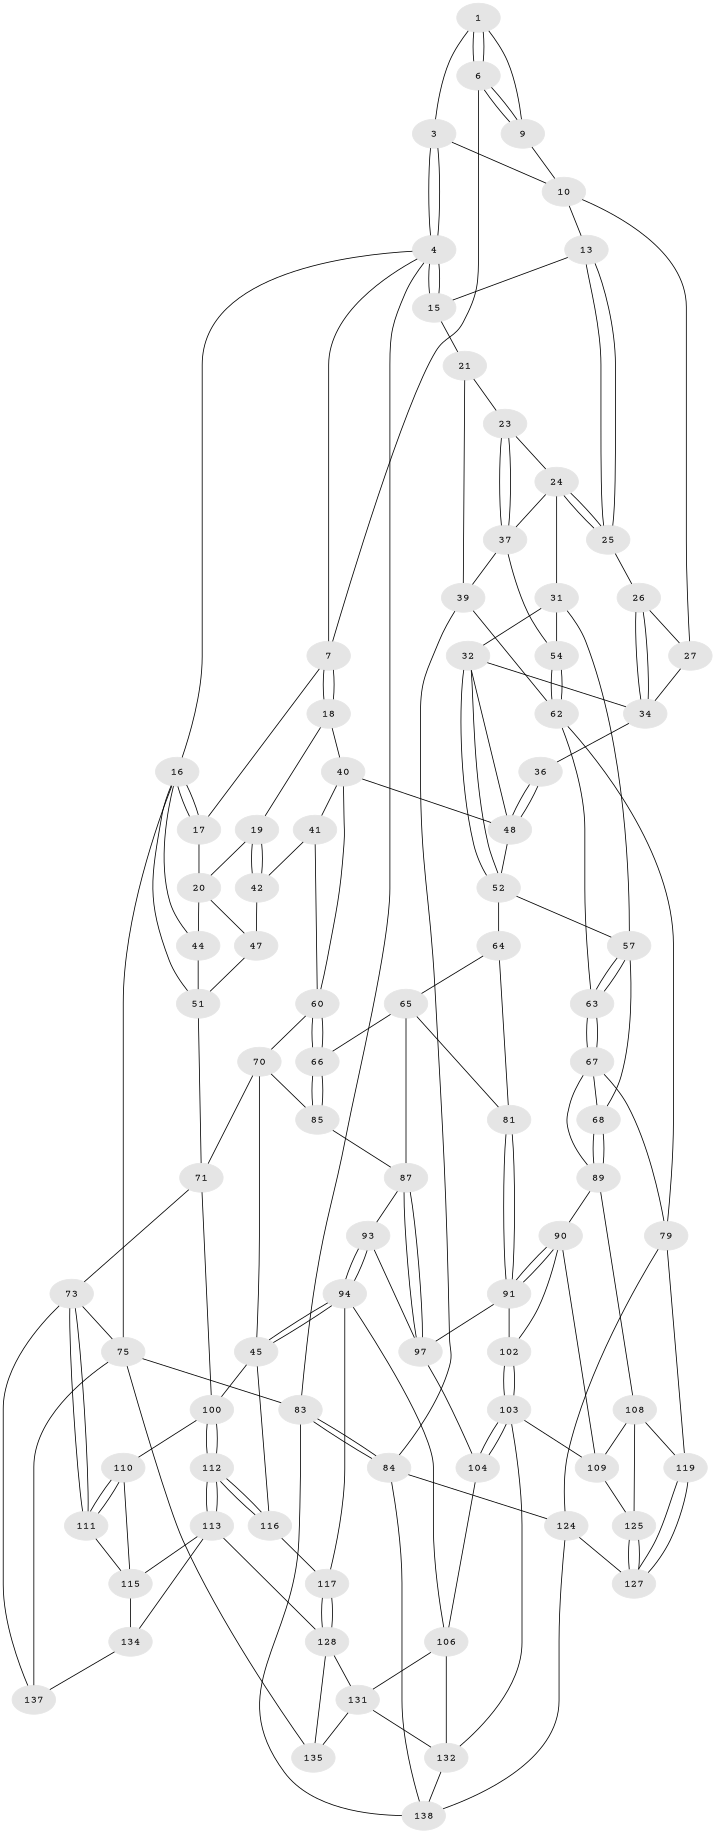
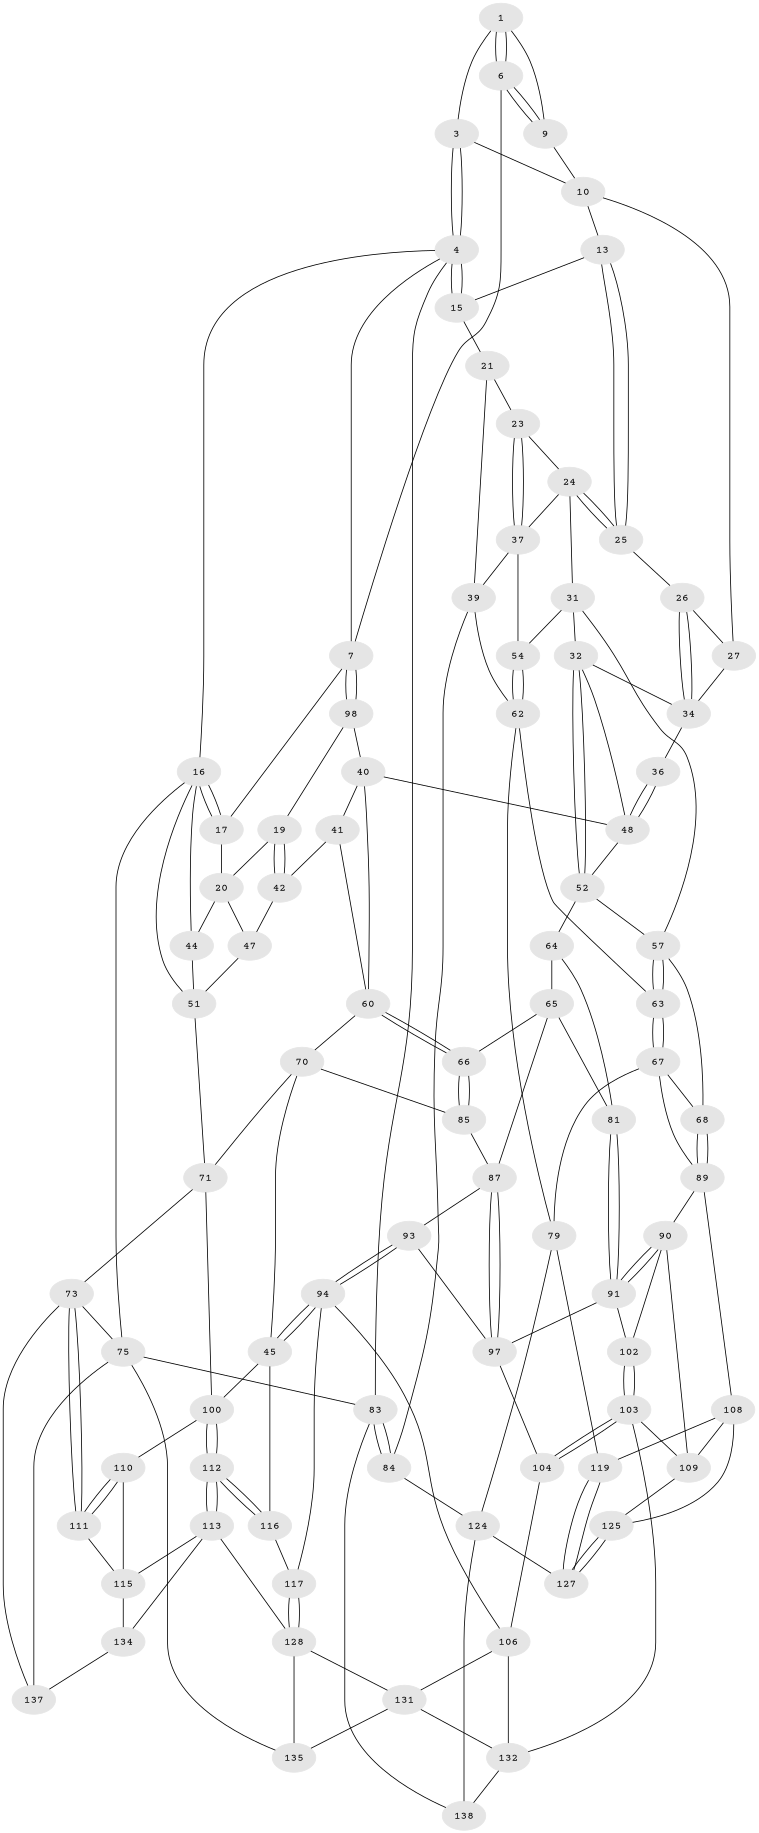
(329, 714) -> (351, 714)
(402, 1642) -> none
